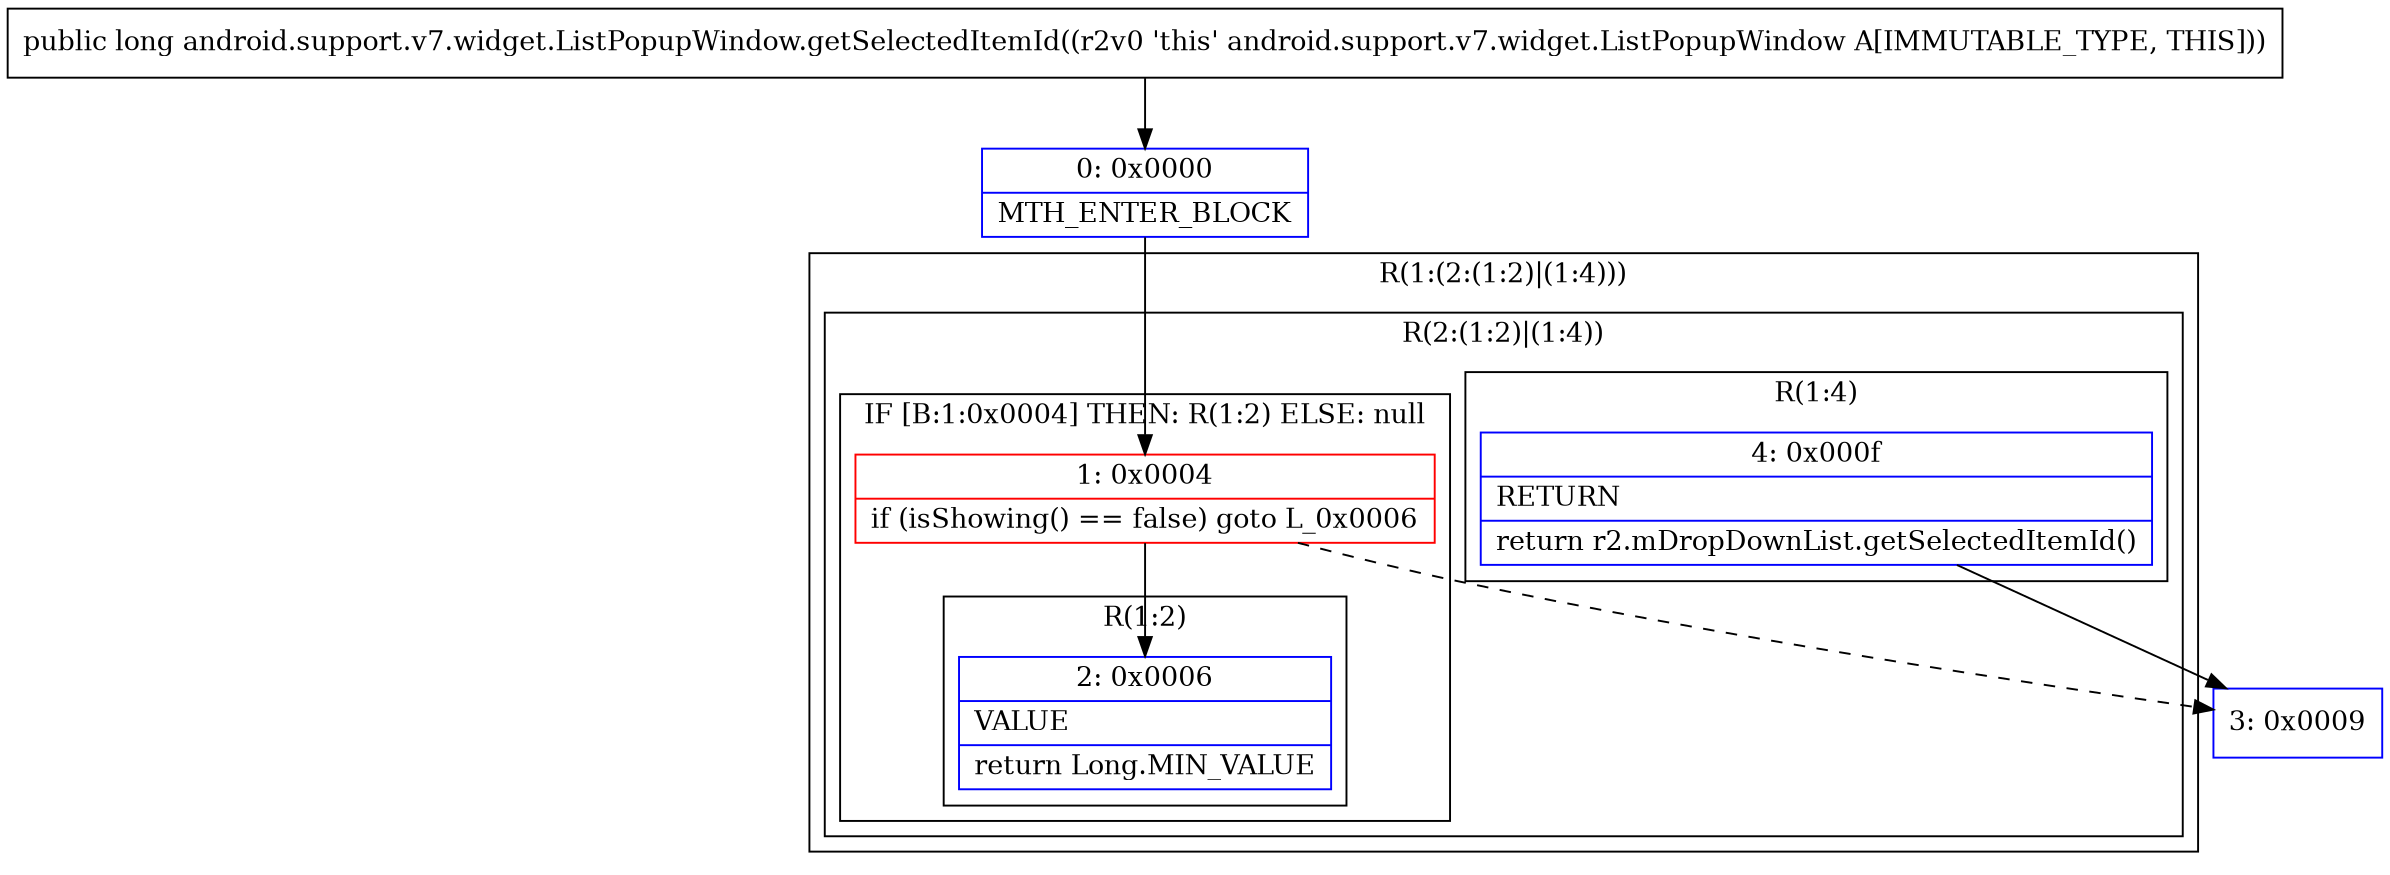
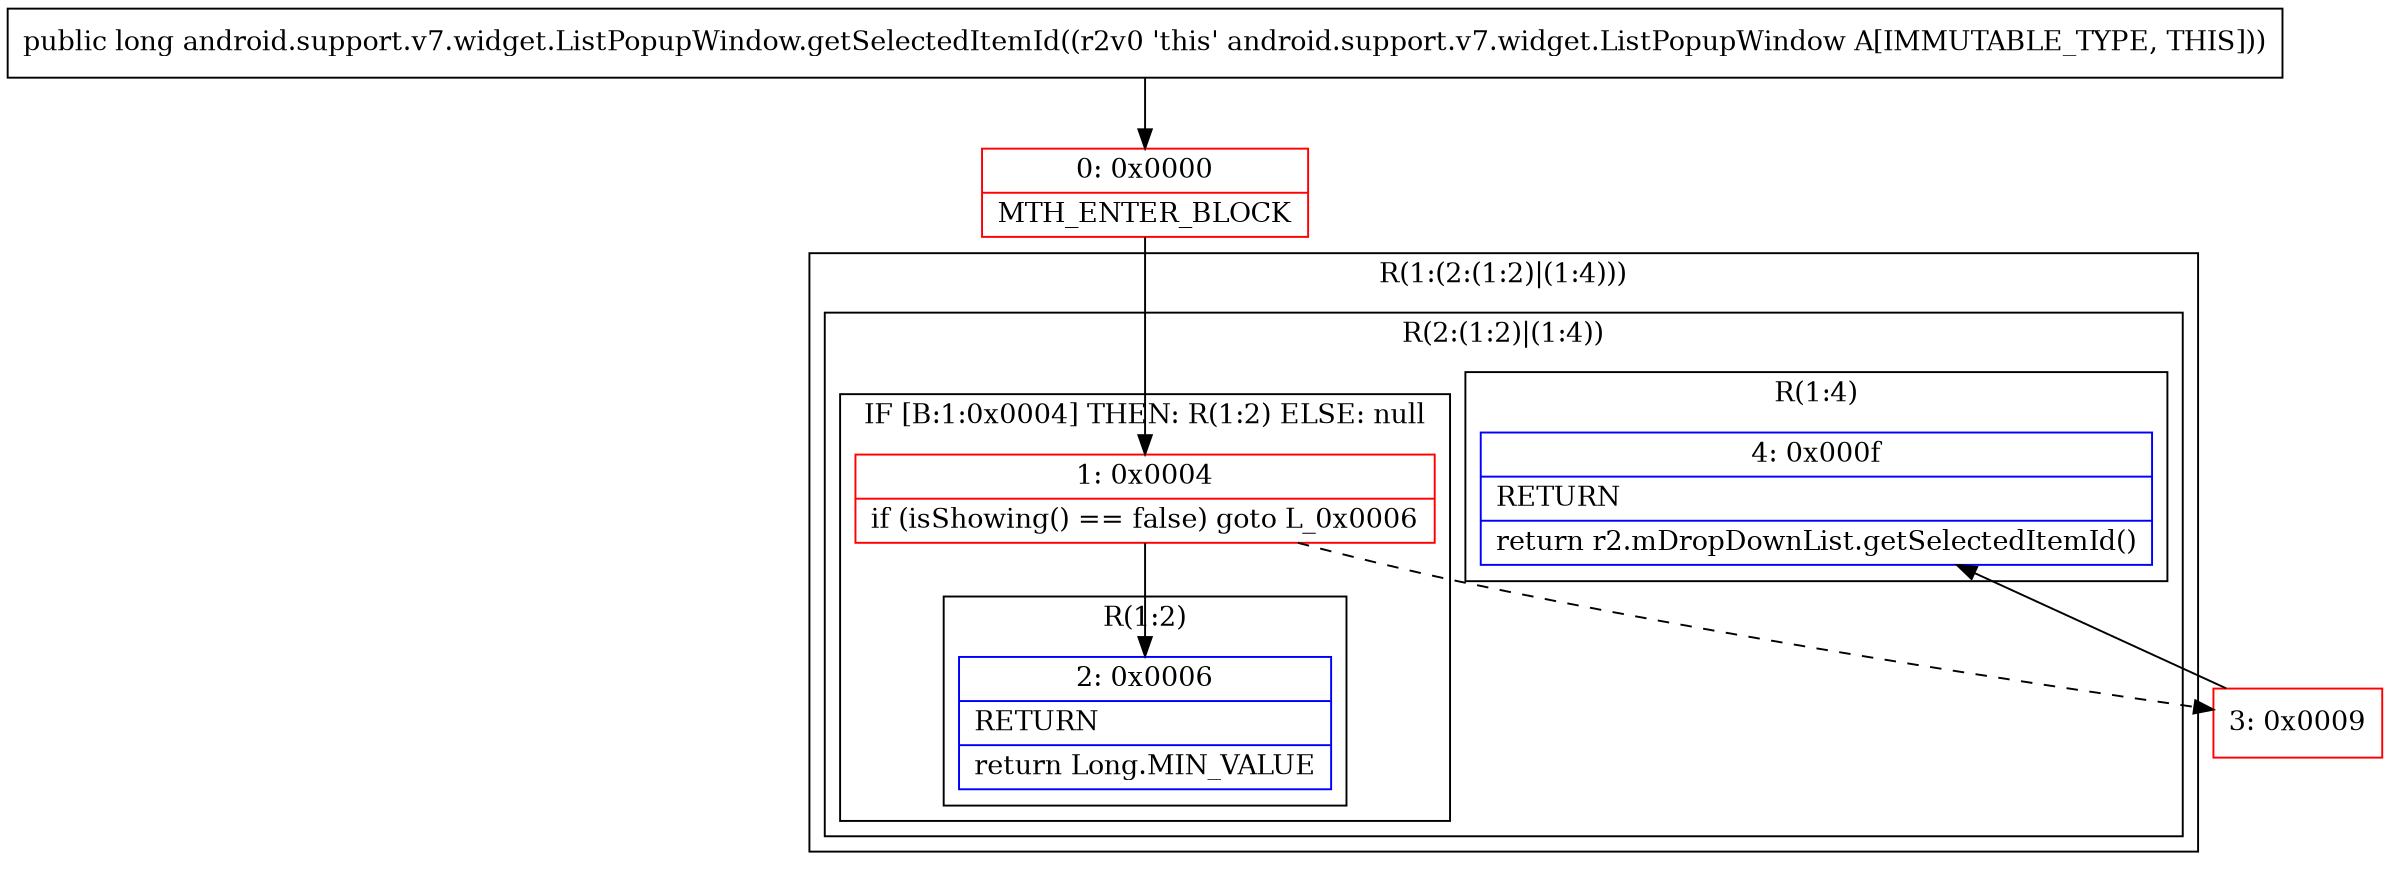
(1145, 193) -> (1145, 193)
(2082, 622) -> (2100, 631)
(1022, 722) -> (1037, 722)
(2298, 723) -> (2298, 723)
